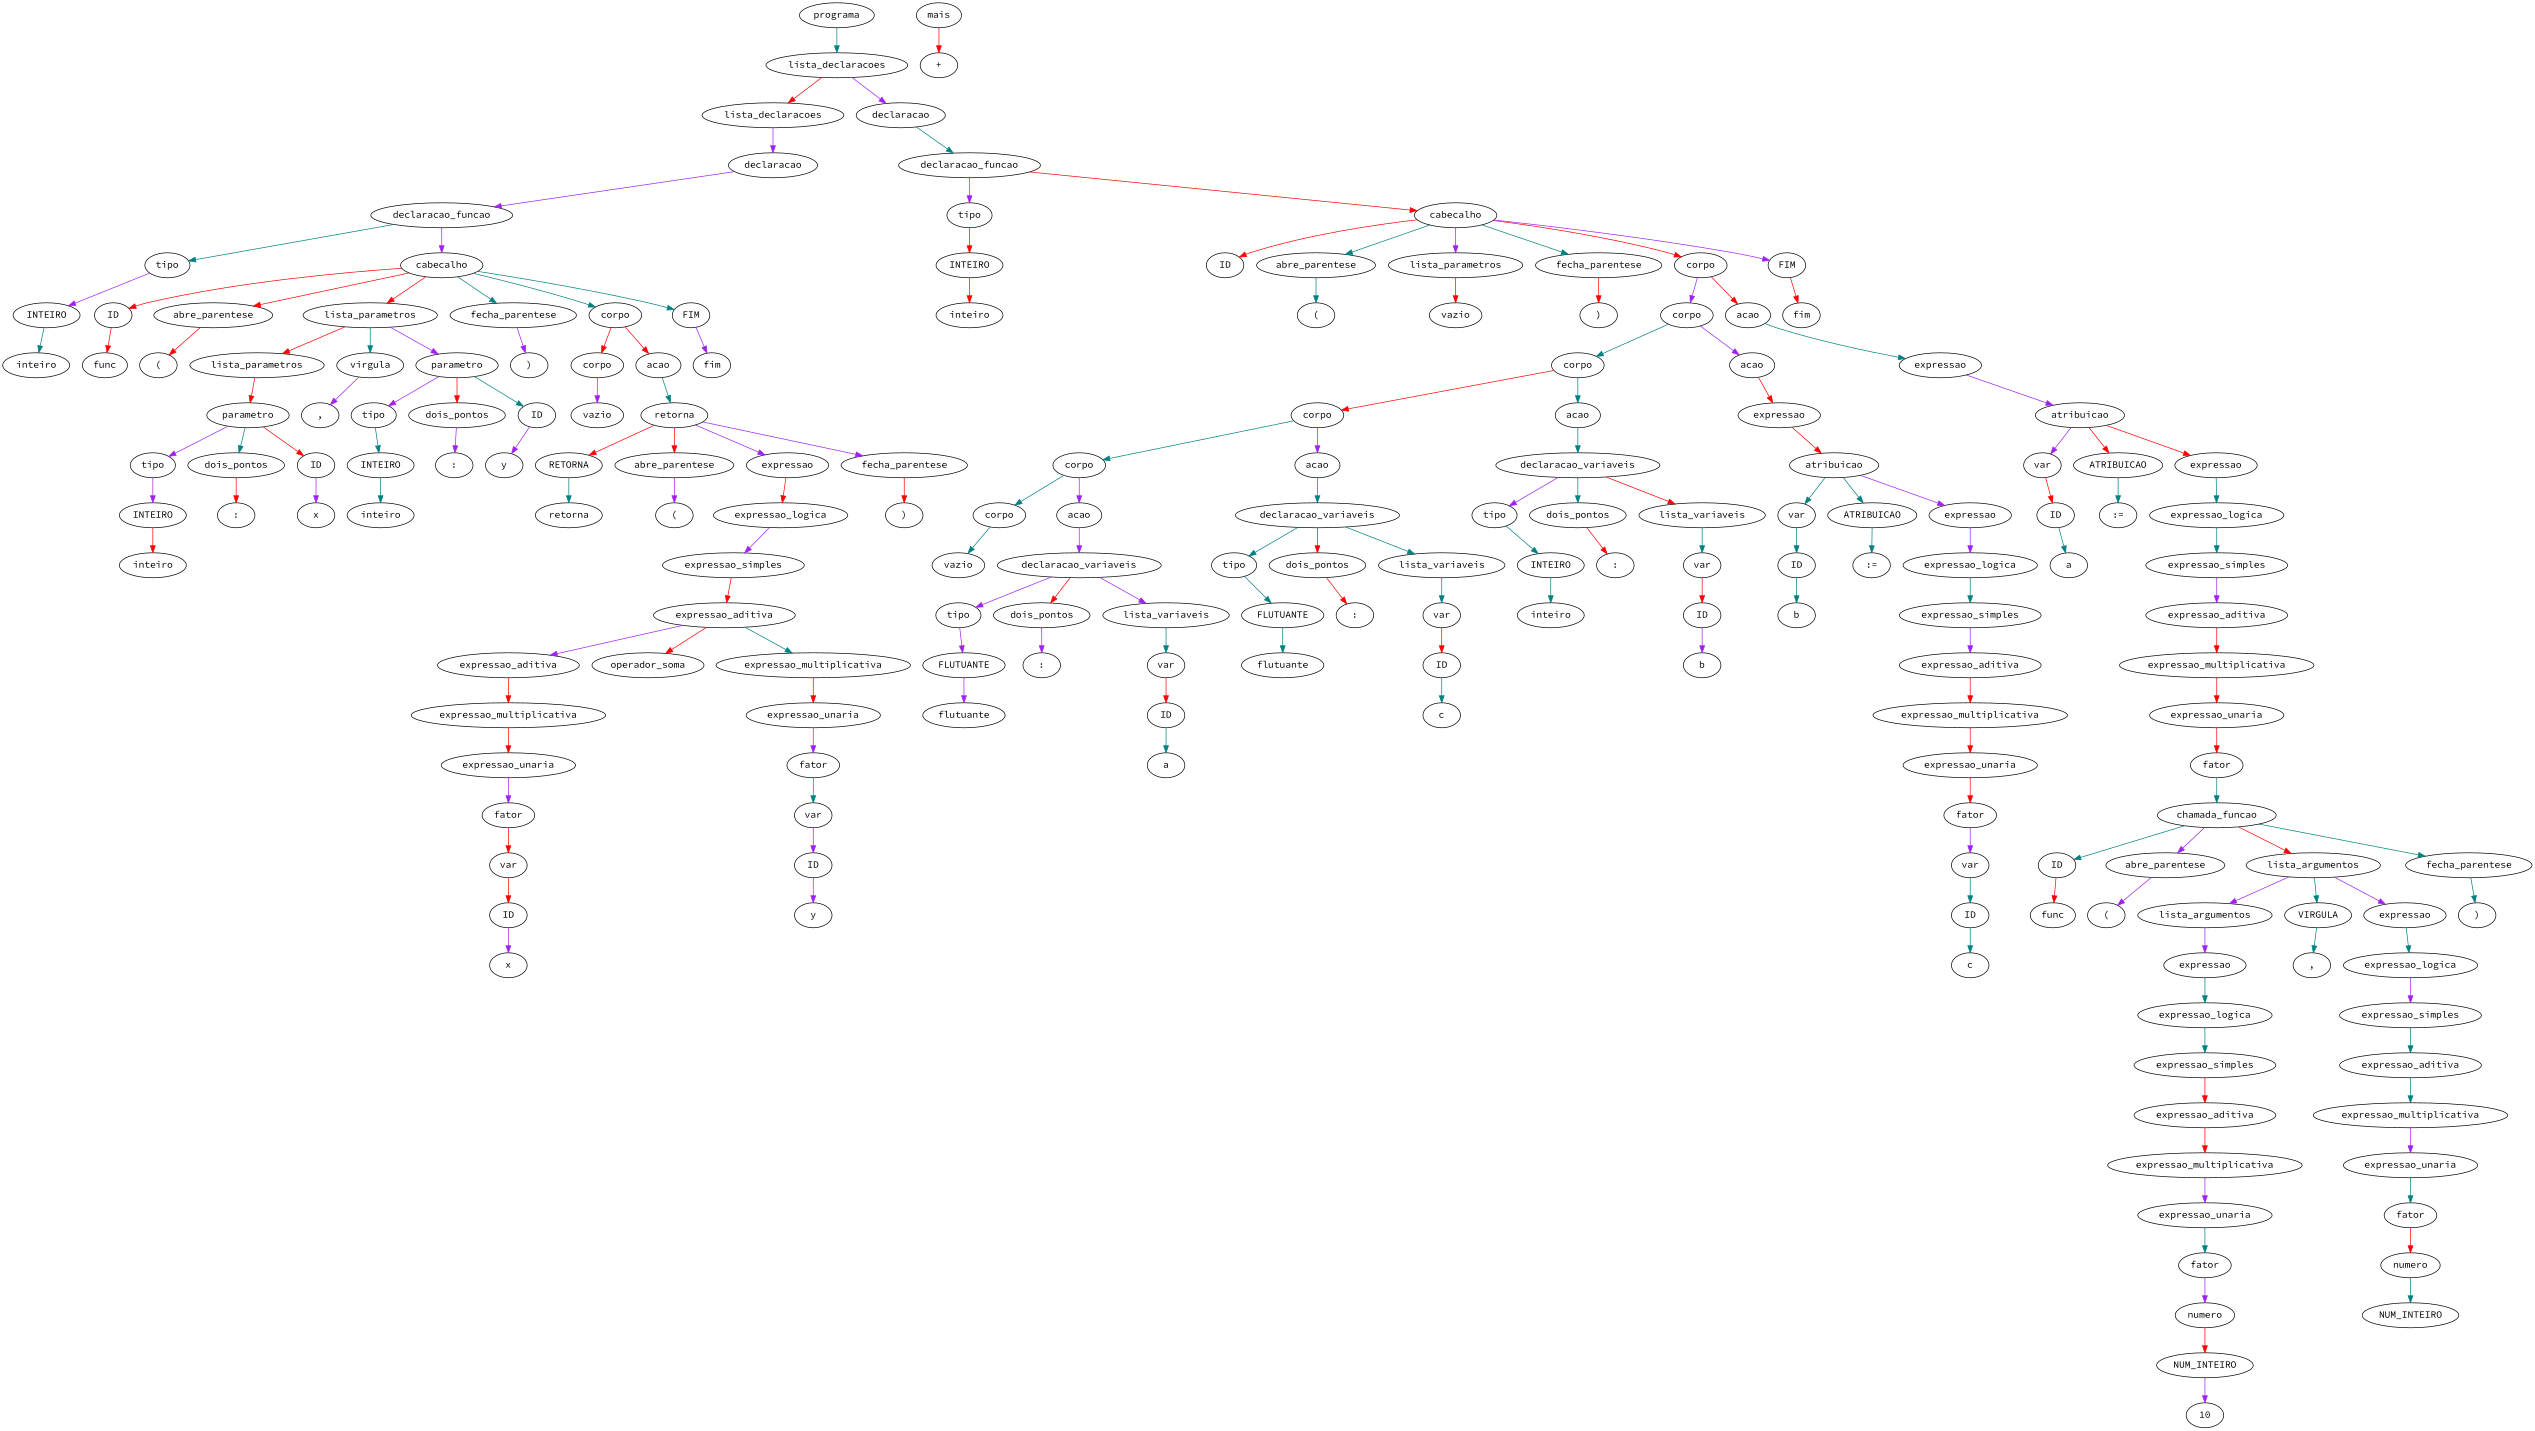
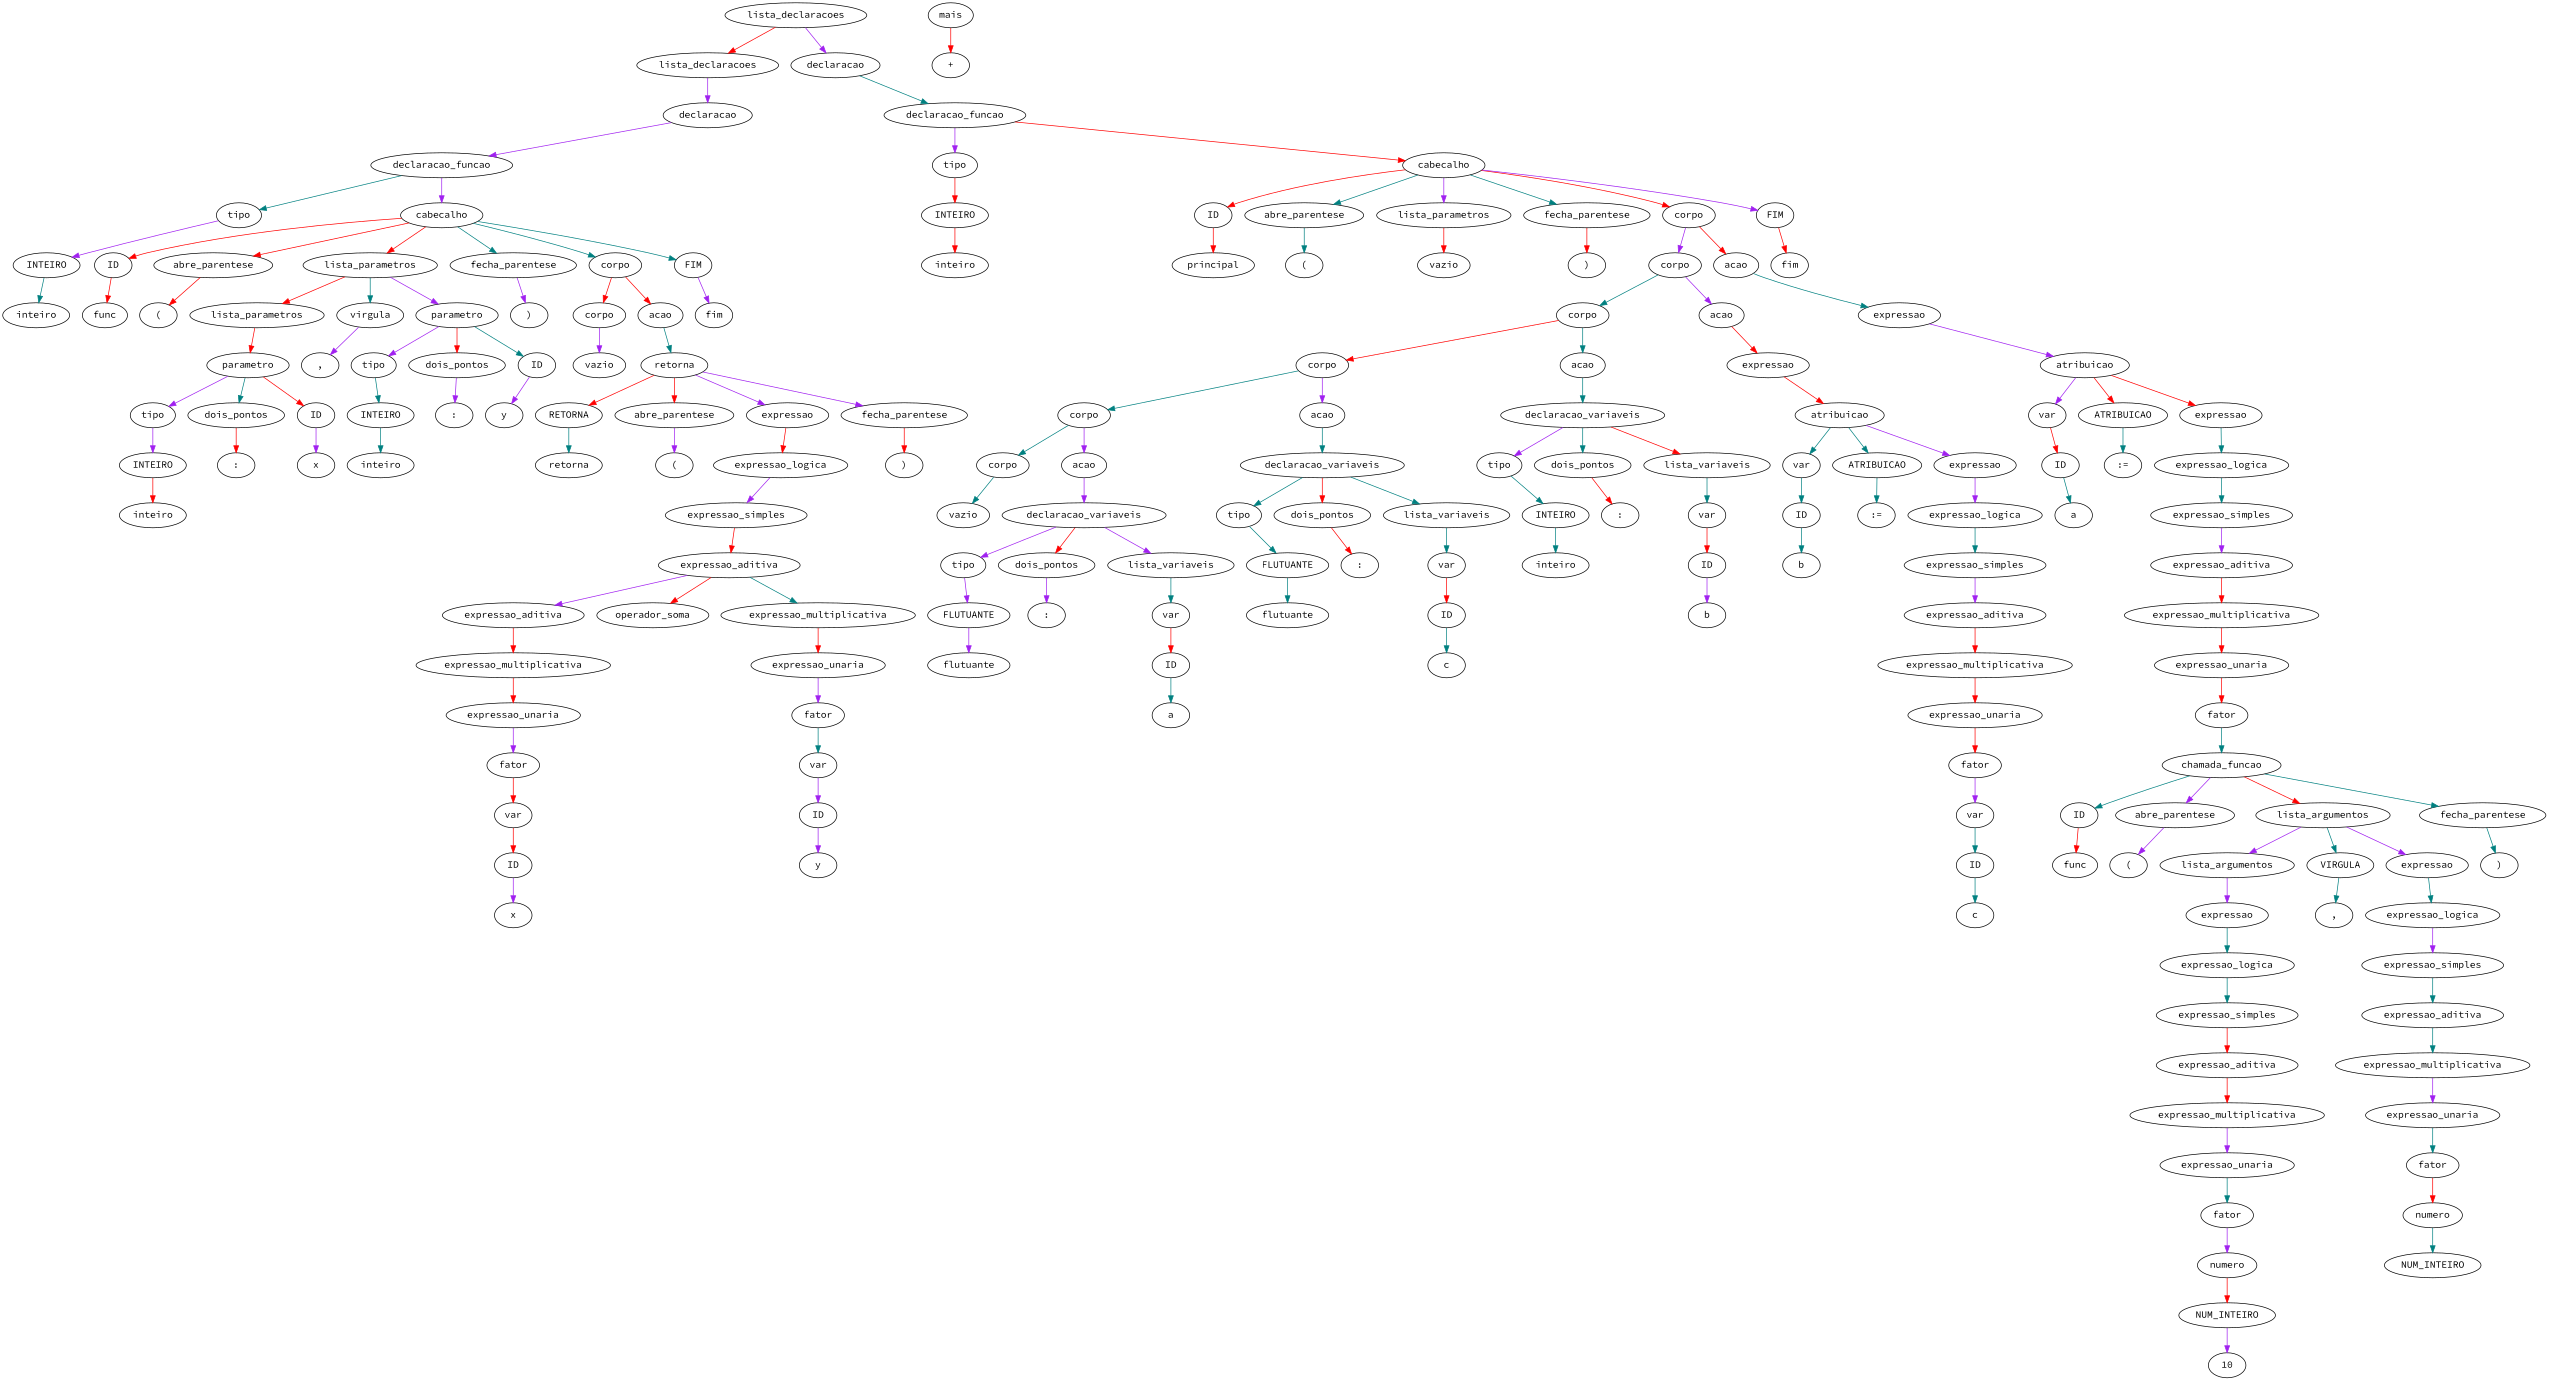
(837, 15) -> none
none -> (1213, 265)
